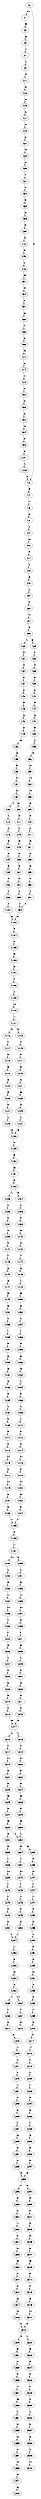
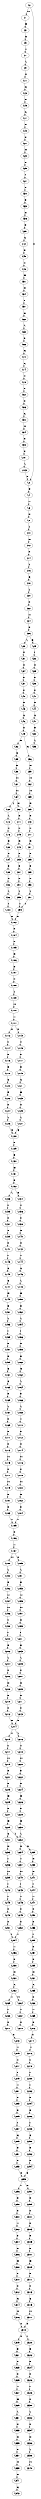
(32, 752) -> (26, 746)
